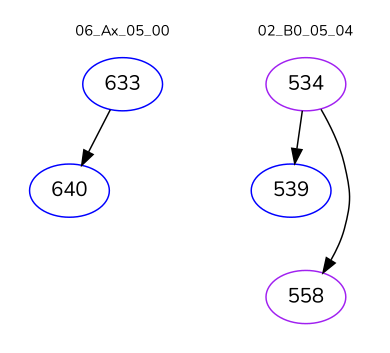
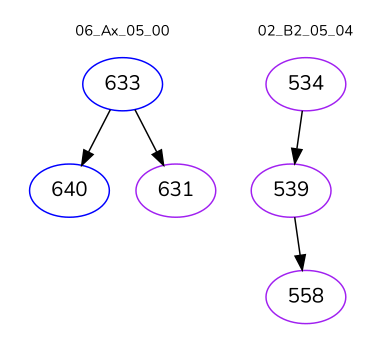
(306, 32) -> (306, 32)
(348, 184) -> (297, 236)
none -> (176, 191)
(291, 191) -> (291, 191)
